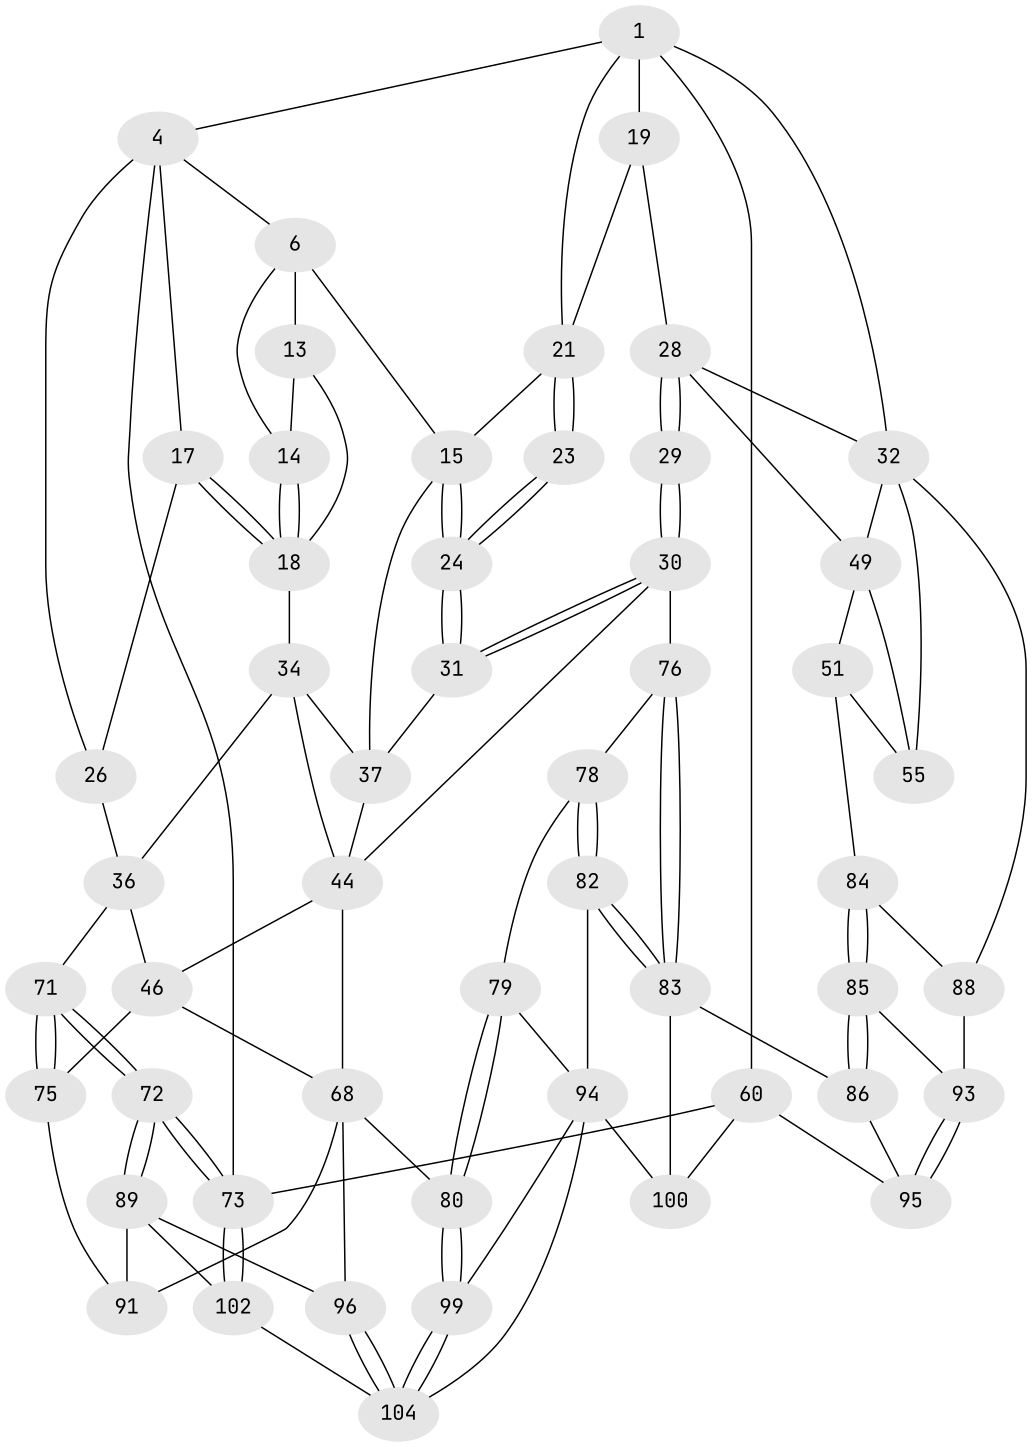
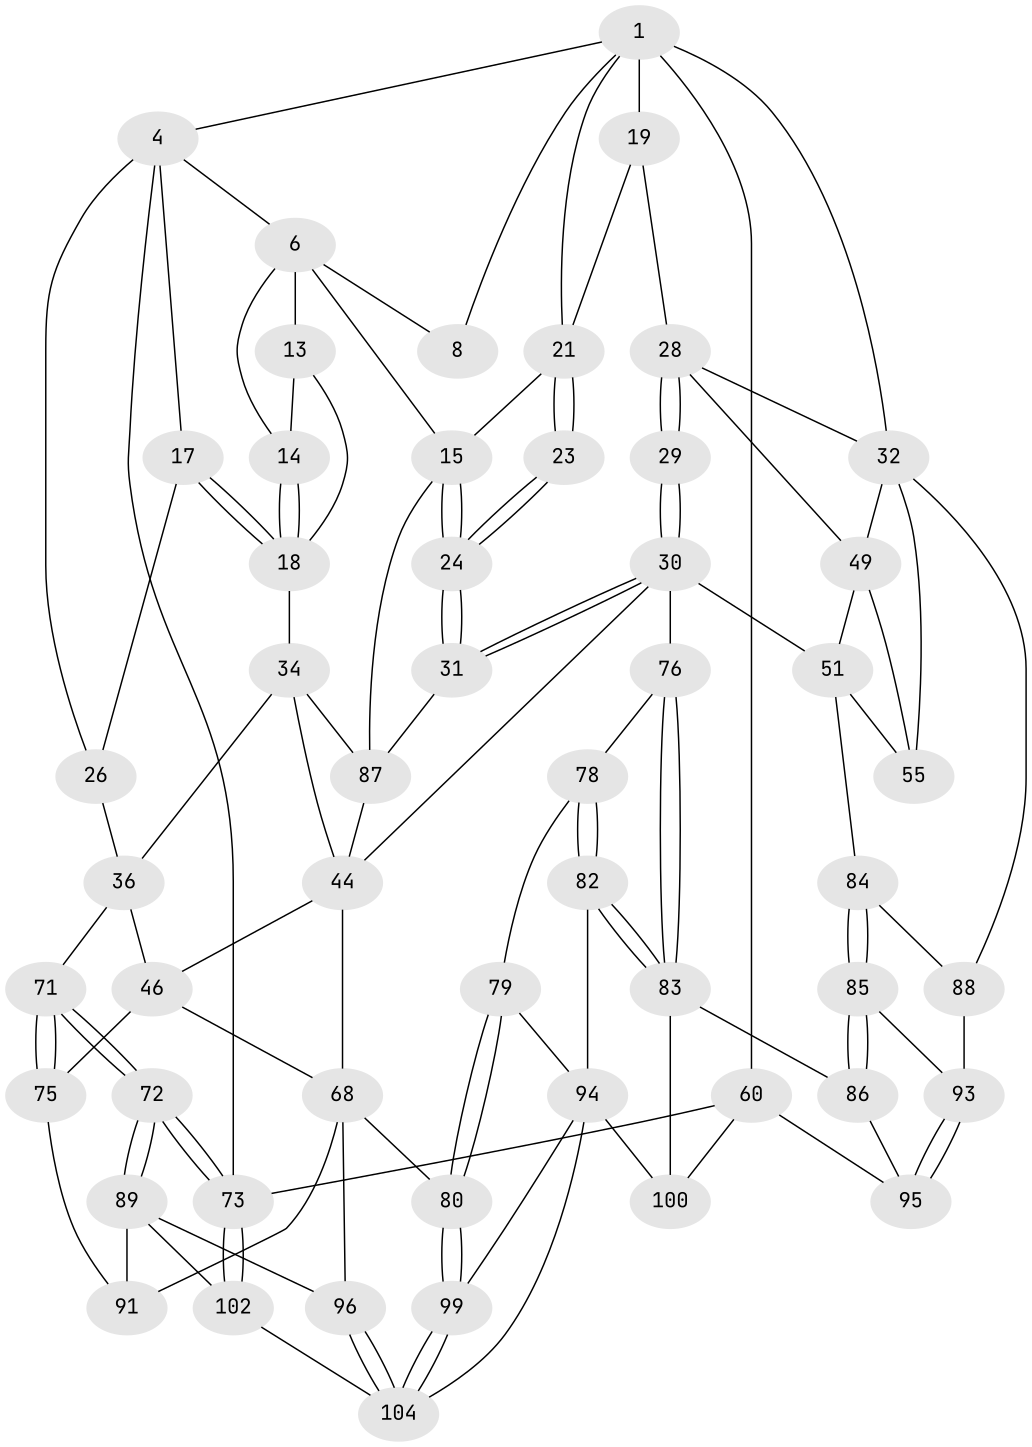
none -> (458, 351)
none -> (741, 610)
(371, 777) -> (371, 777)
